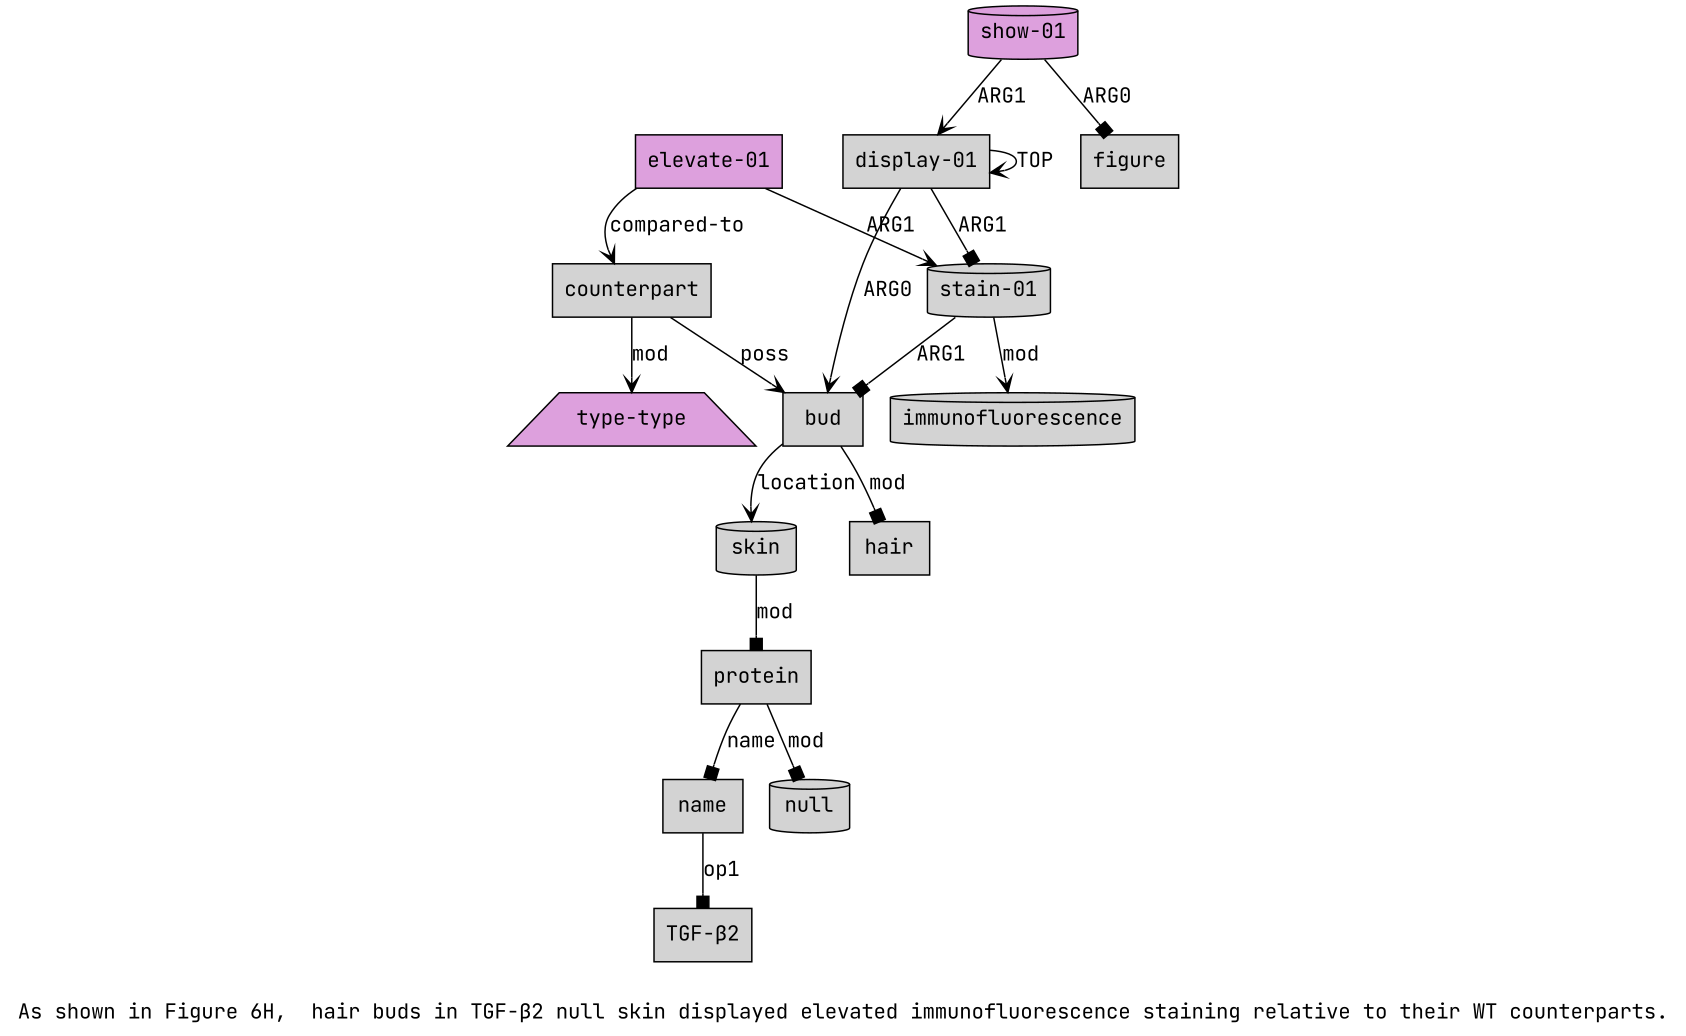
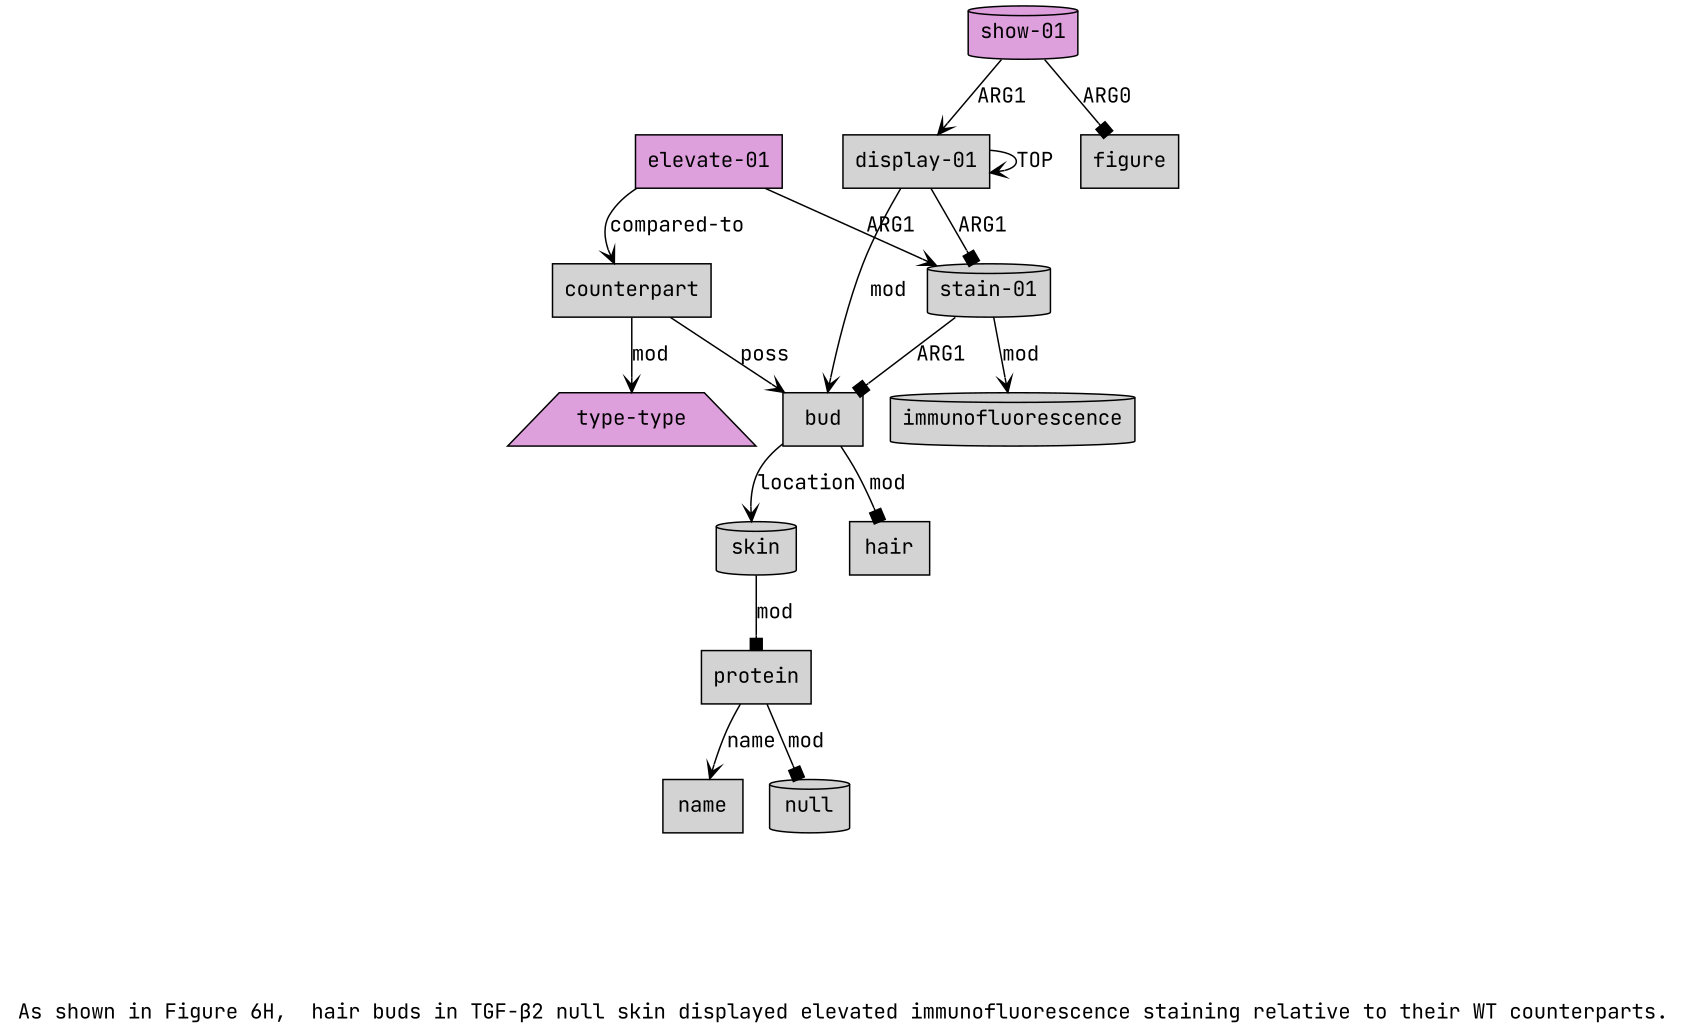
(888, 290) -> (888, 290)
(725, 733) -> (725, 733)
(703, 935) -> none
